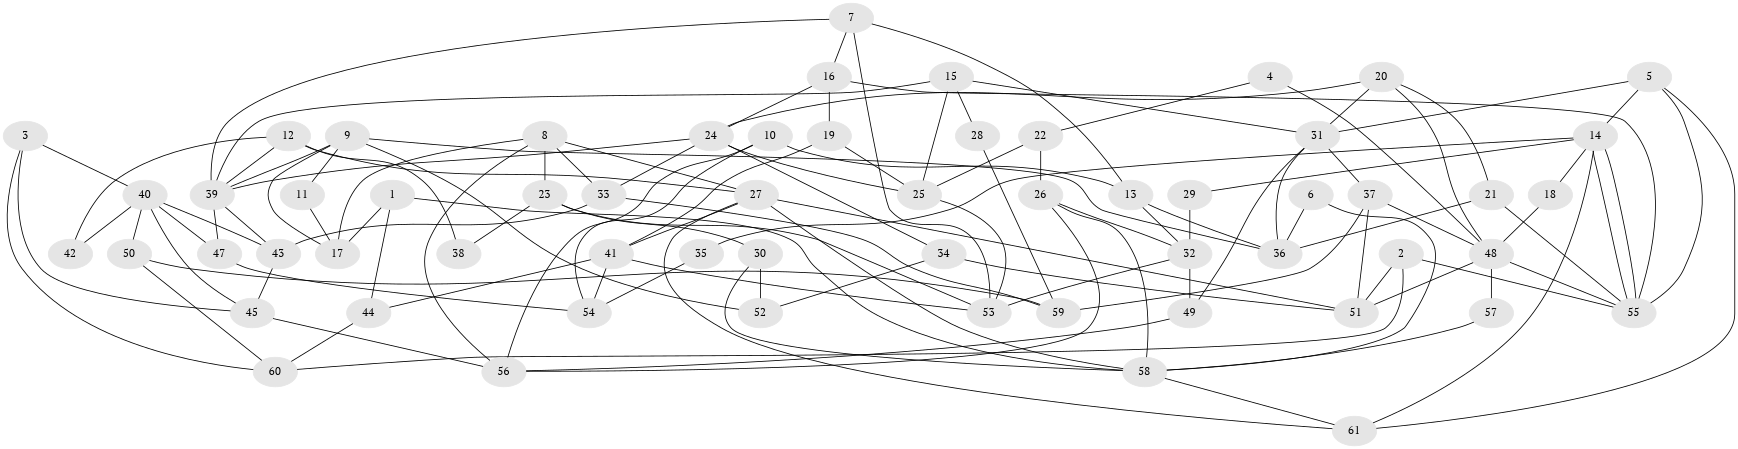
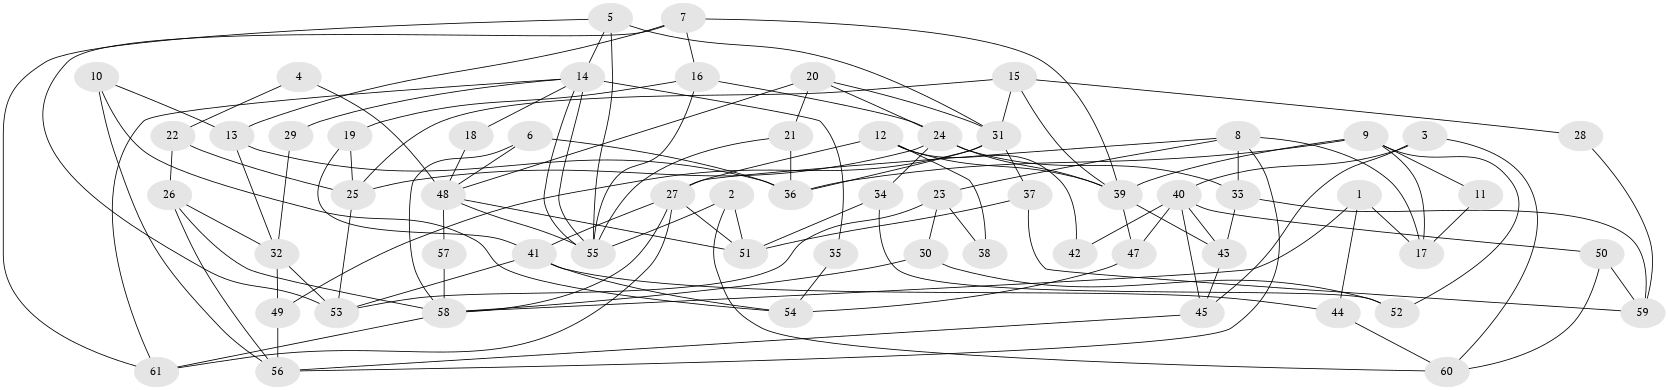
(1431, 225) -> (492, 162)
